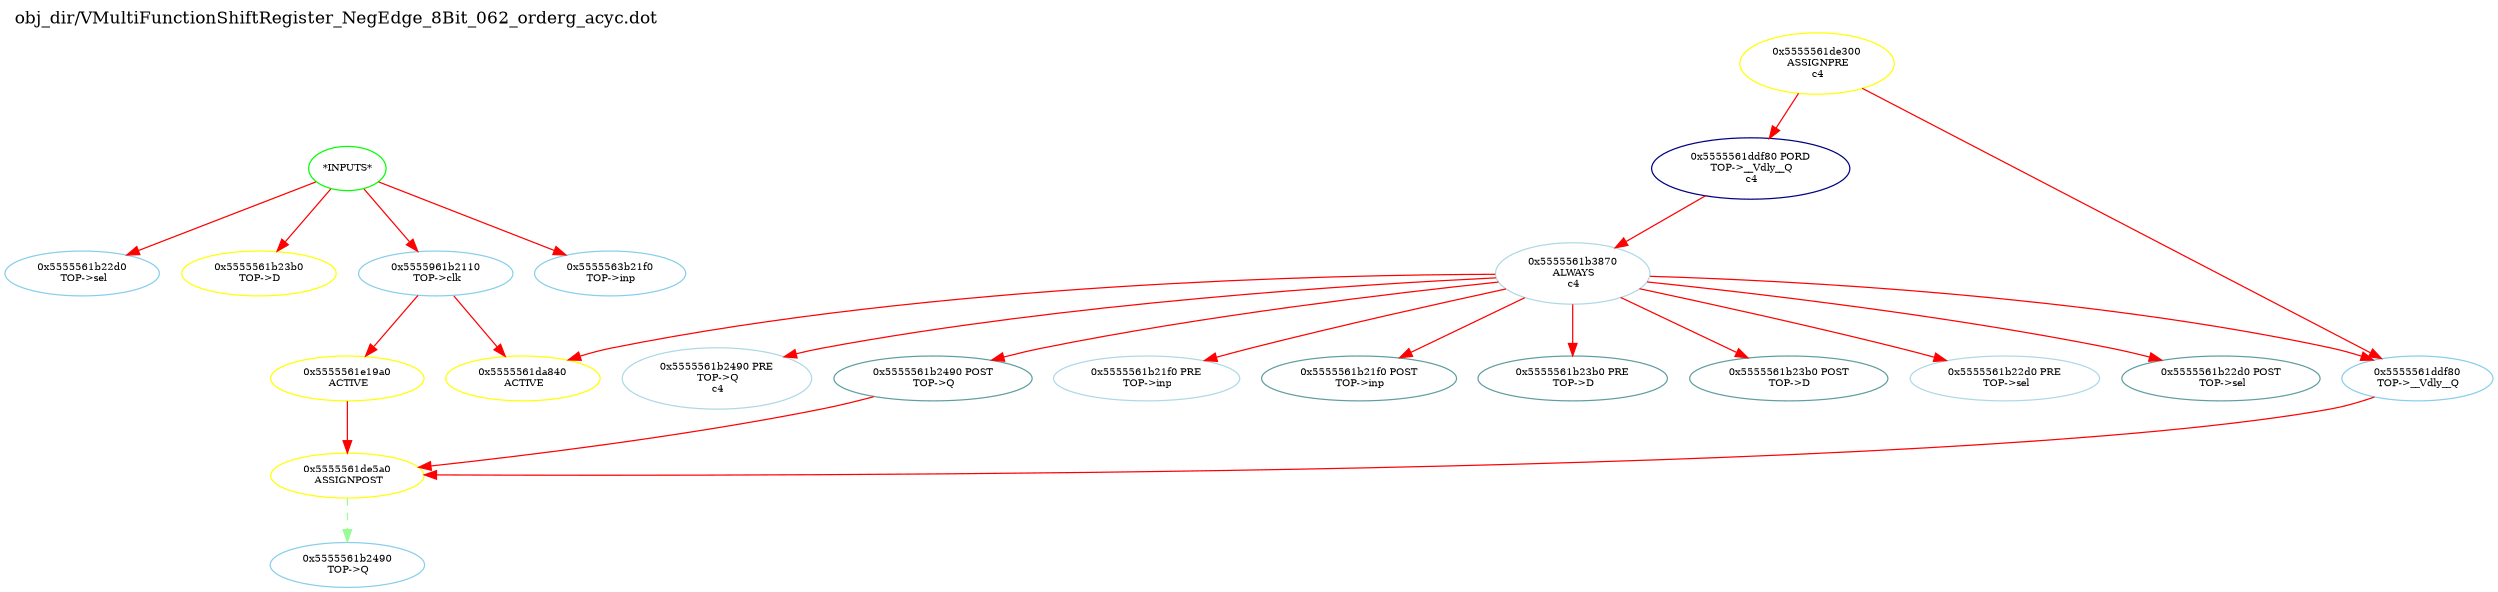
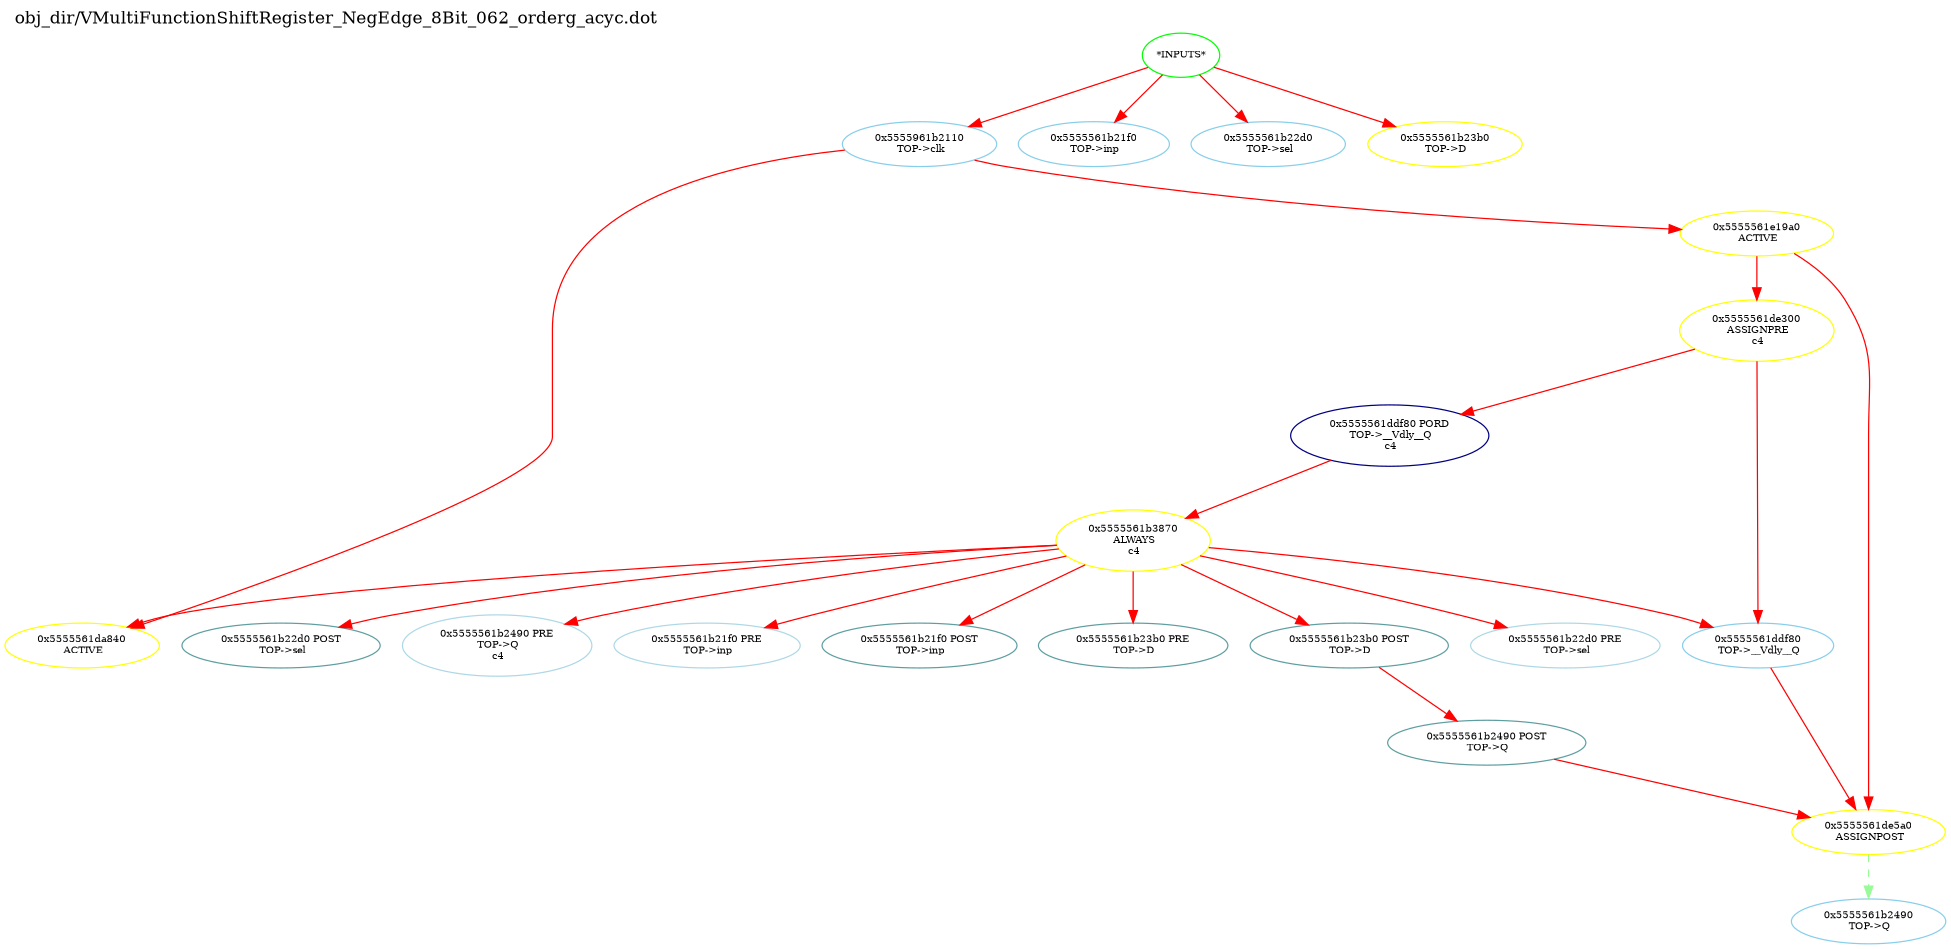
none -> (1757, 272)
(610, 273) -> (1094, 144)
(1573, 273) -> (1133, 541)
(1250, 313) -> (1413, 691)
